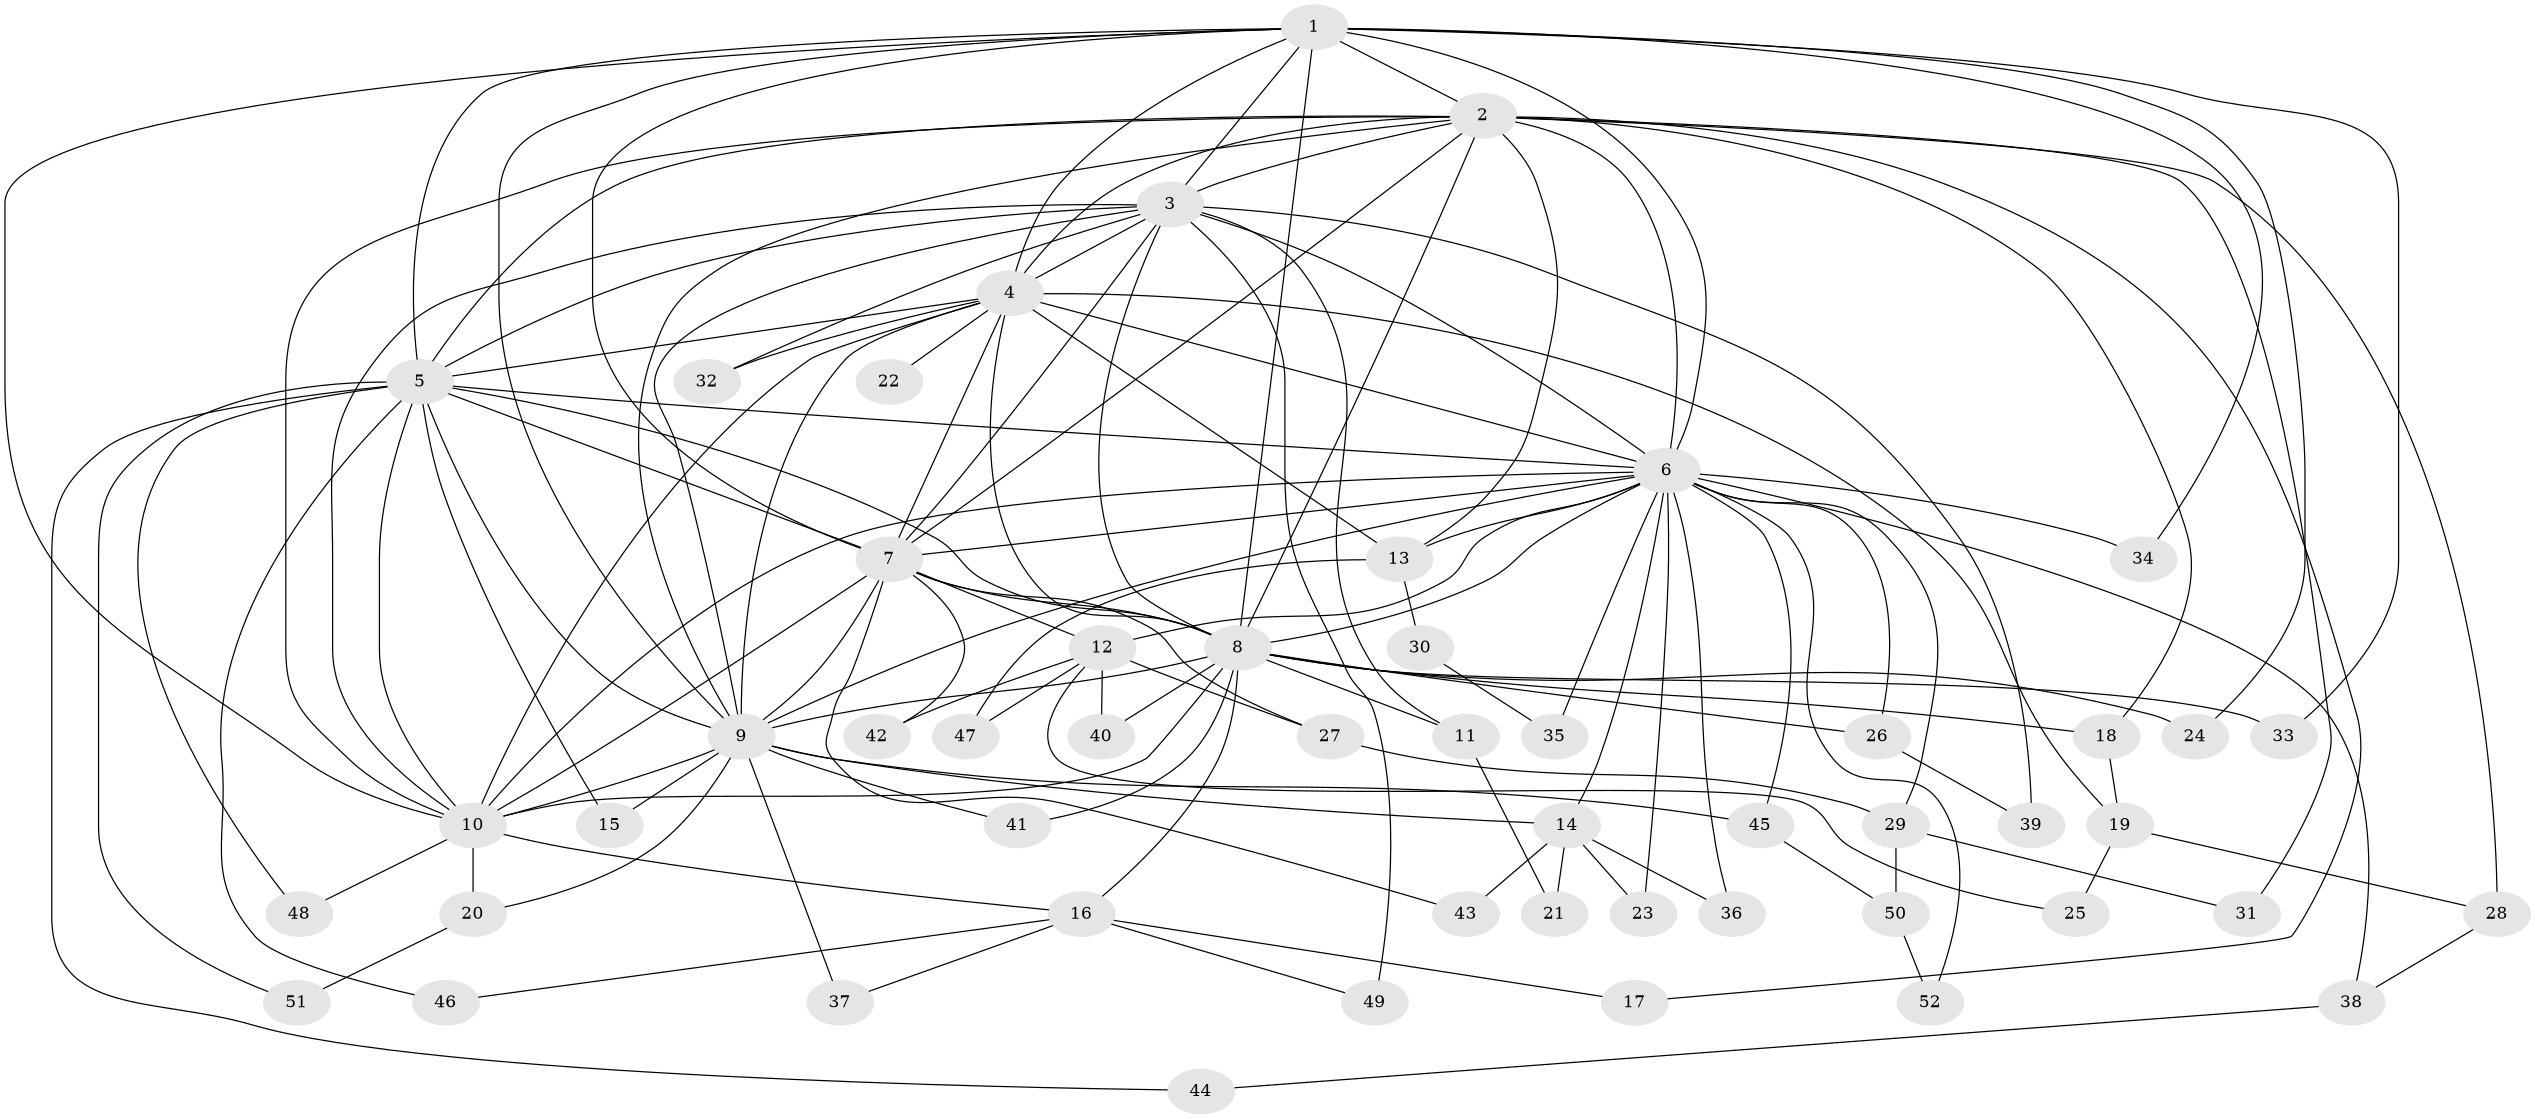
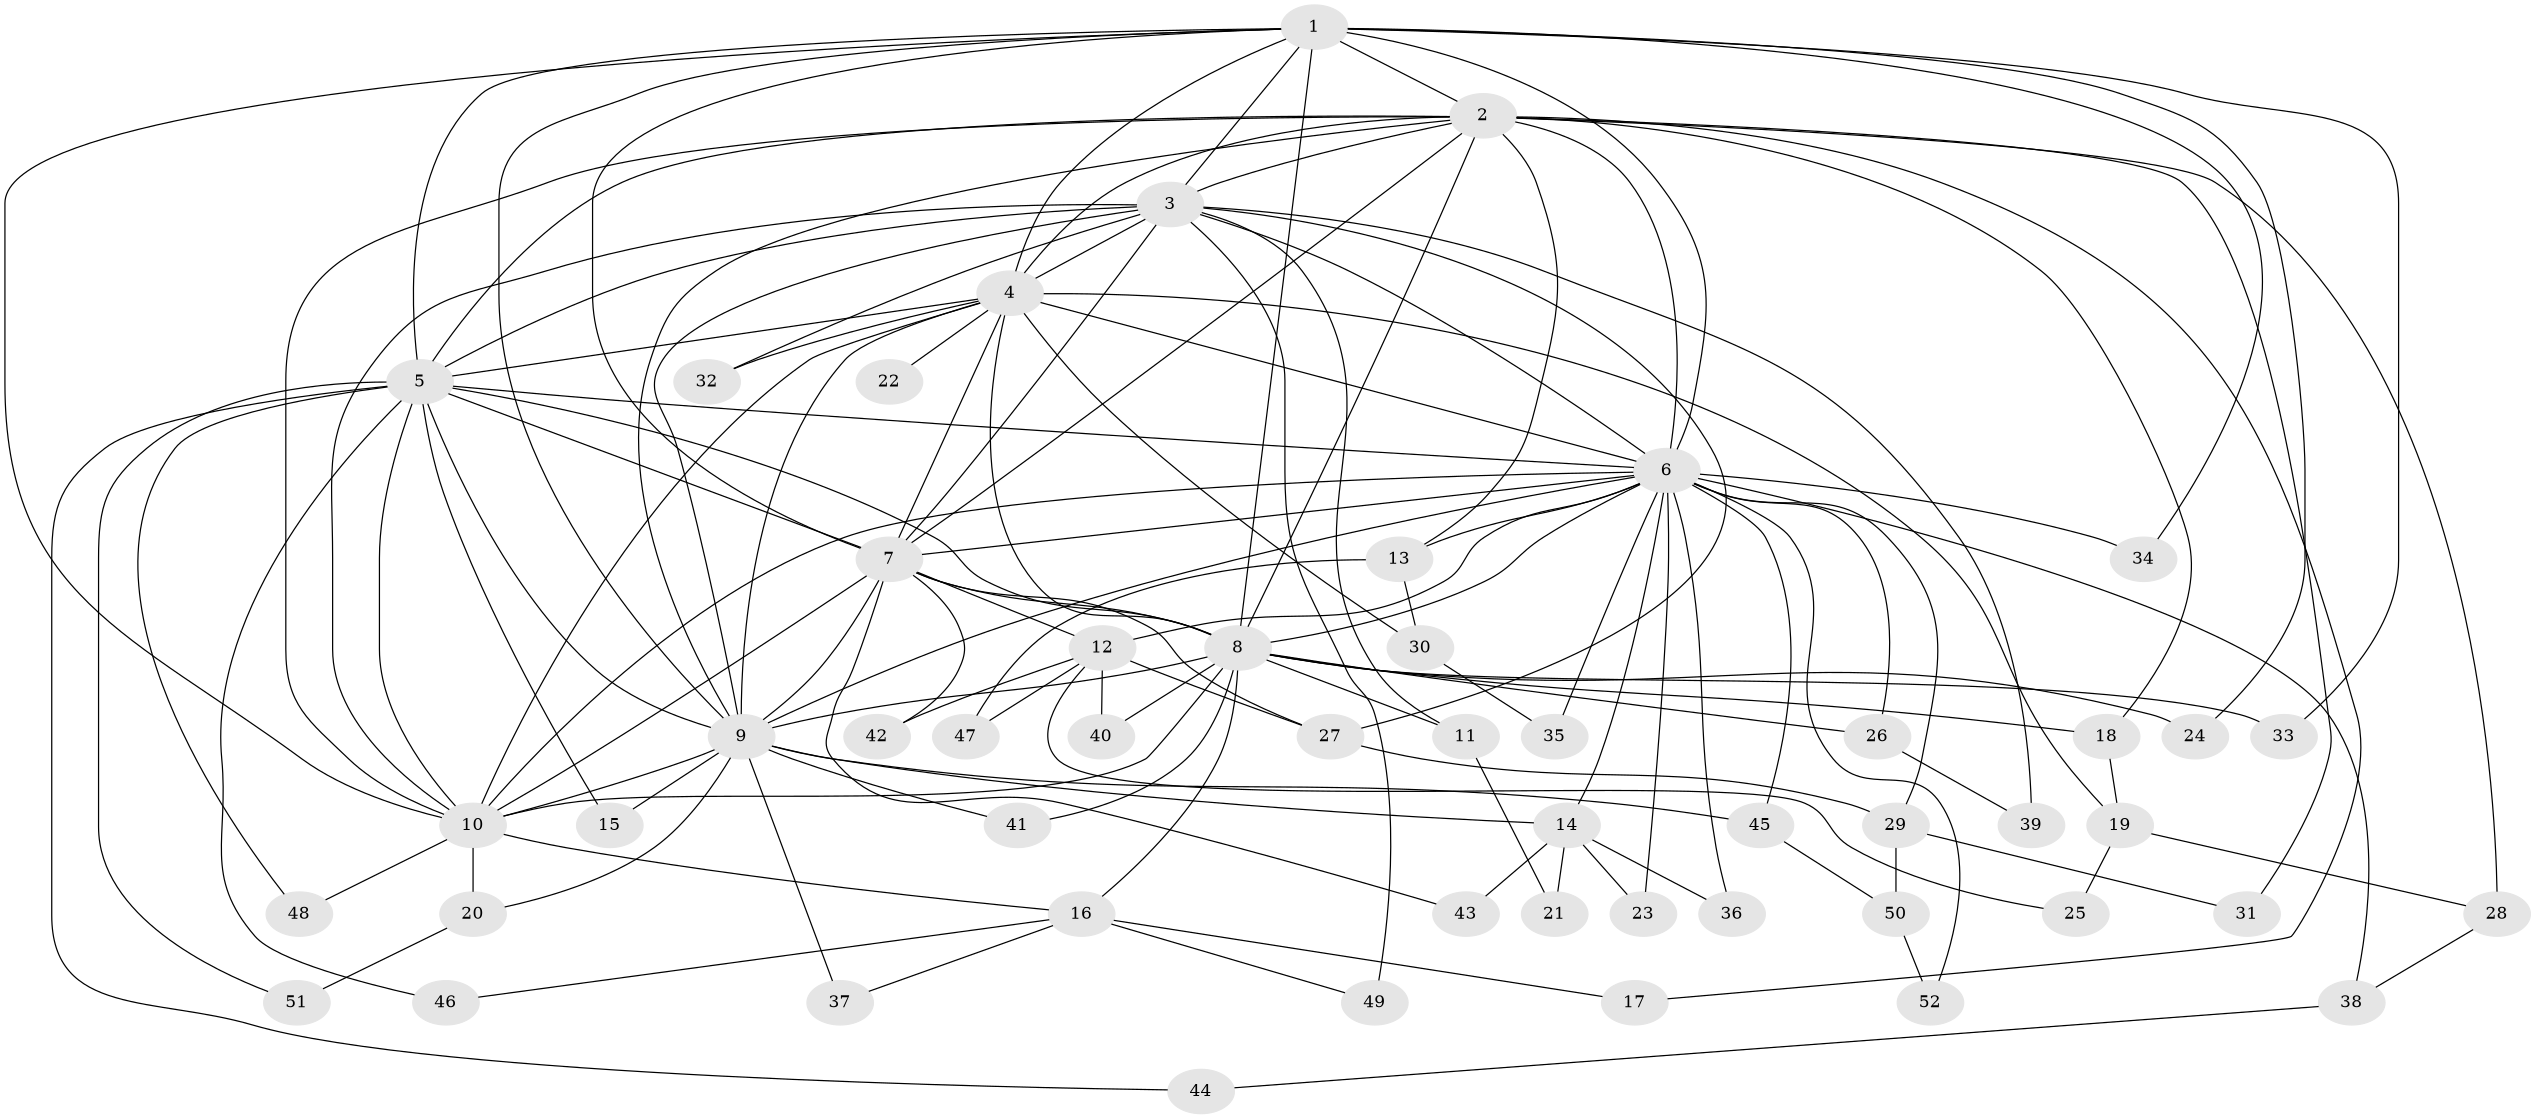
(1205, 426) -> (1189, 479)
(1100, 451) -> (1705, 440)
